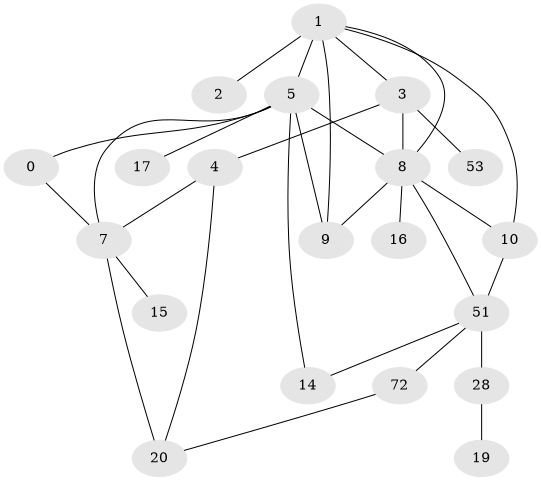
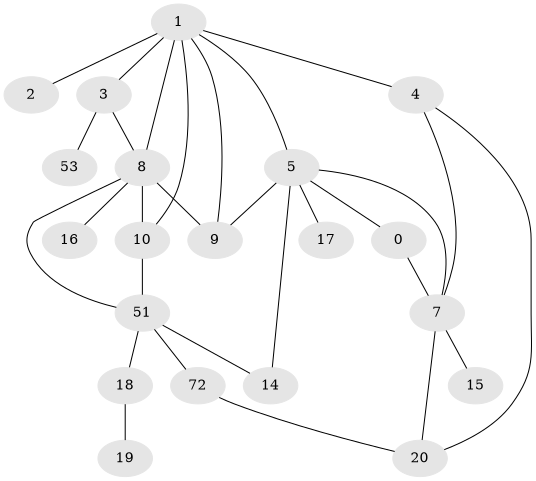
(309, 131) -> (297, 59)
(347, 131) -> none
(482, 386) -> (125, 386)
